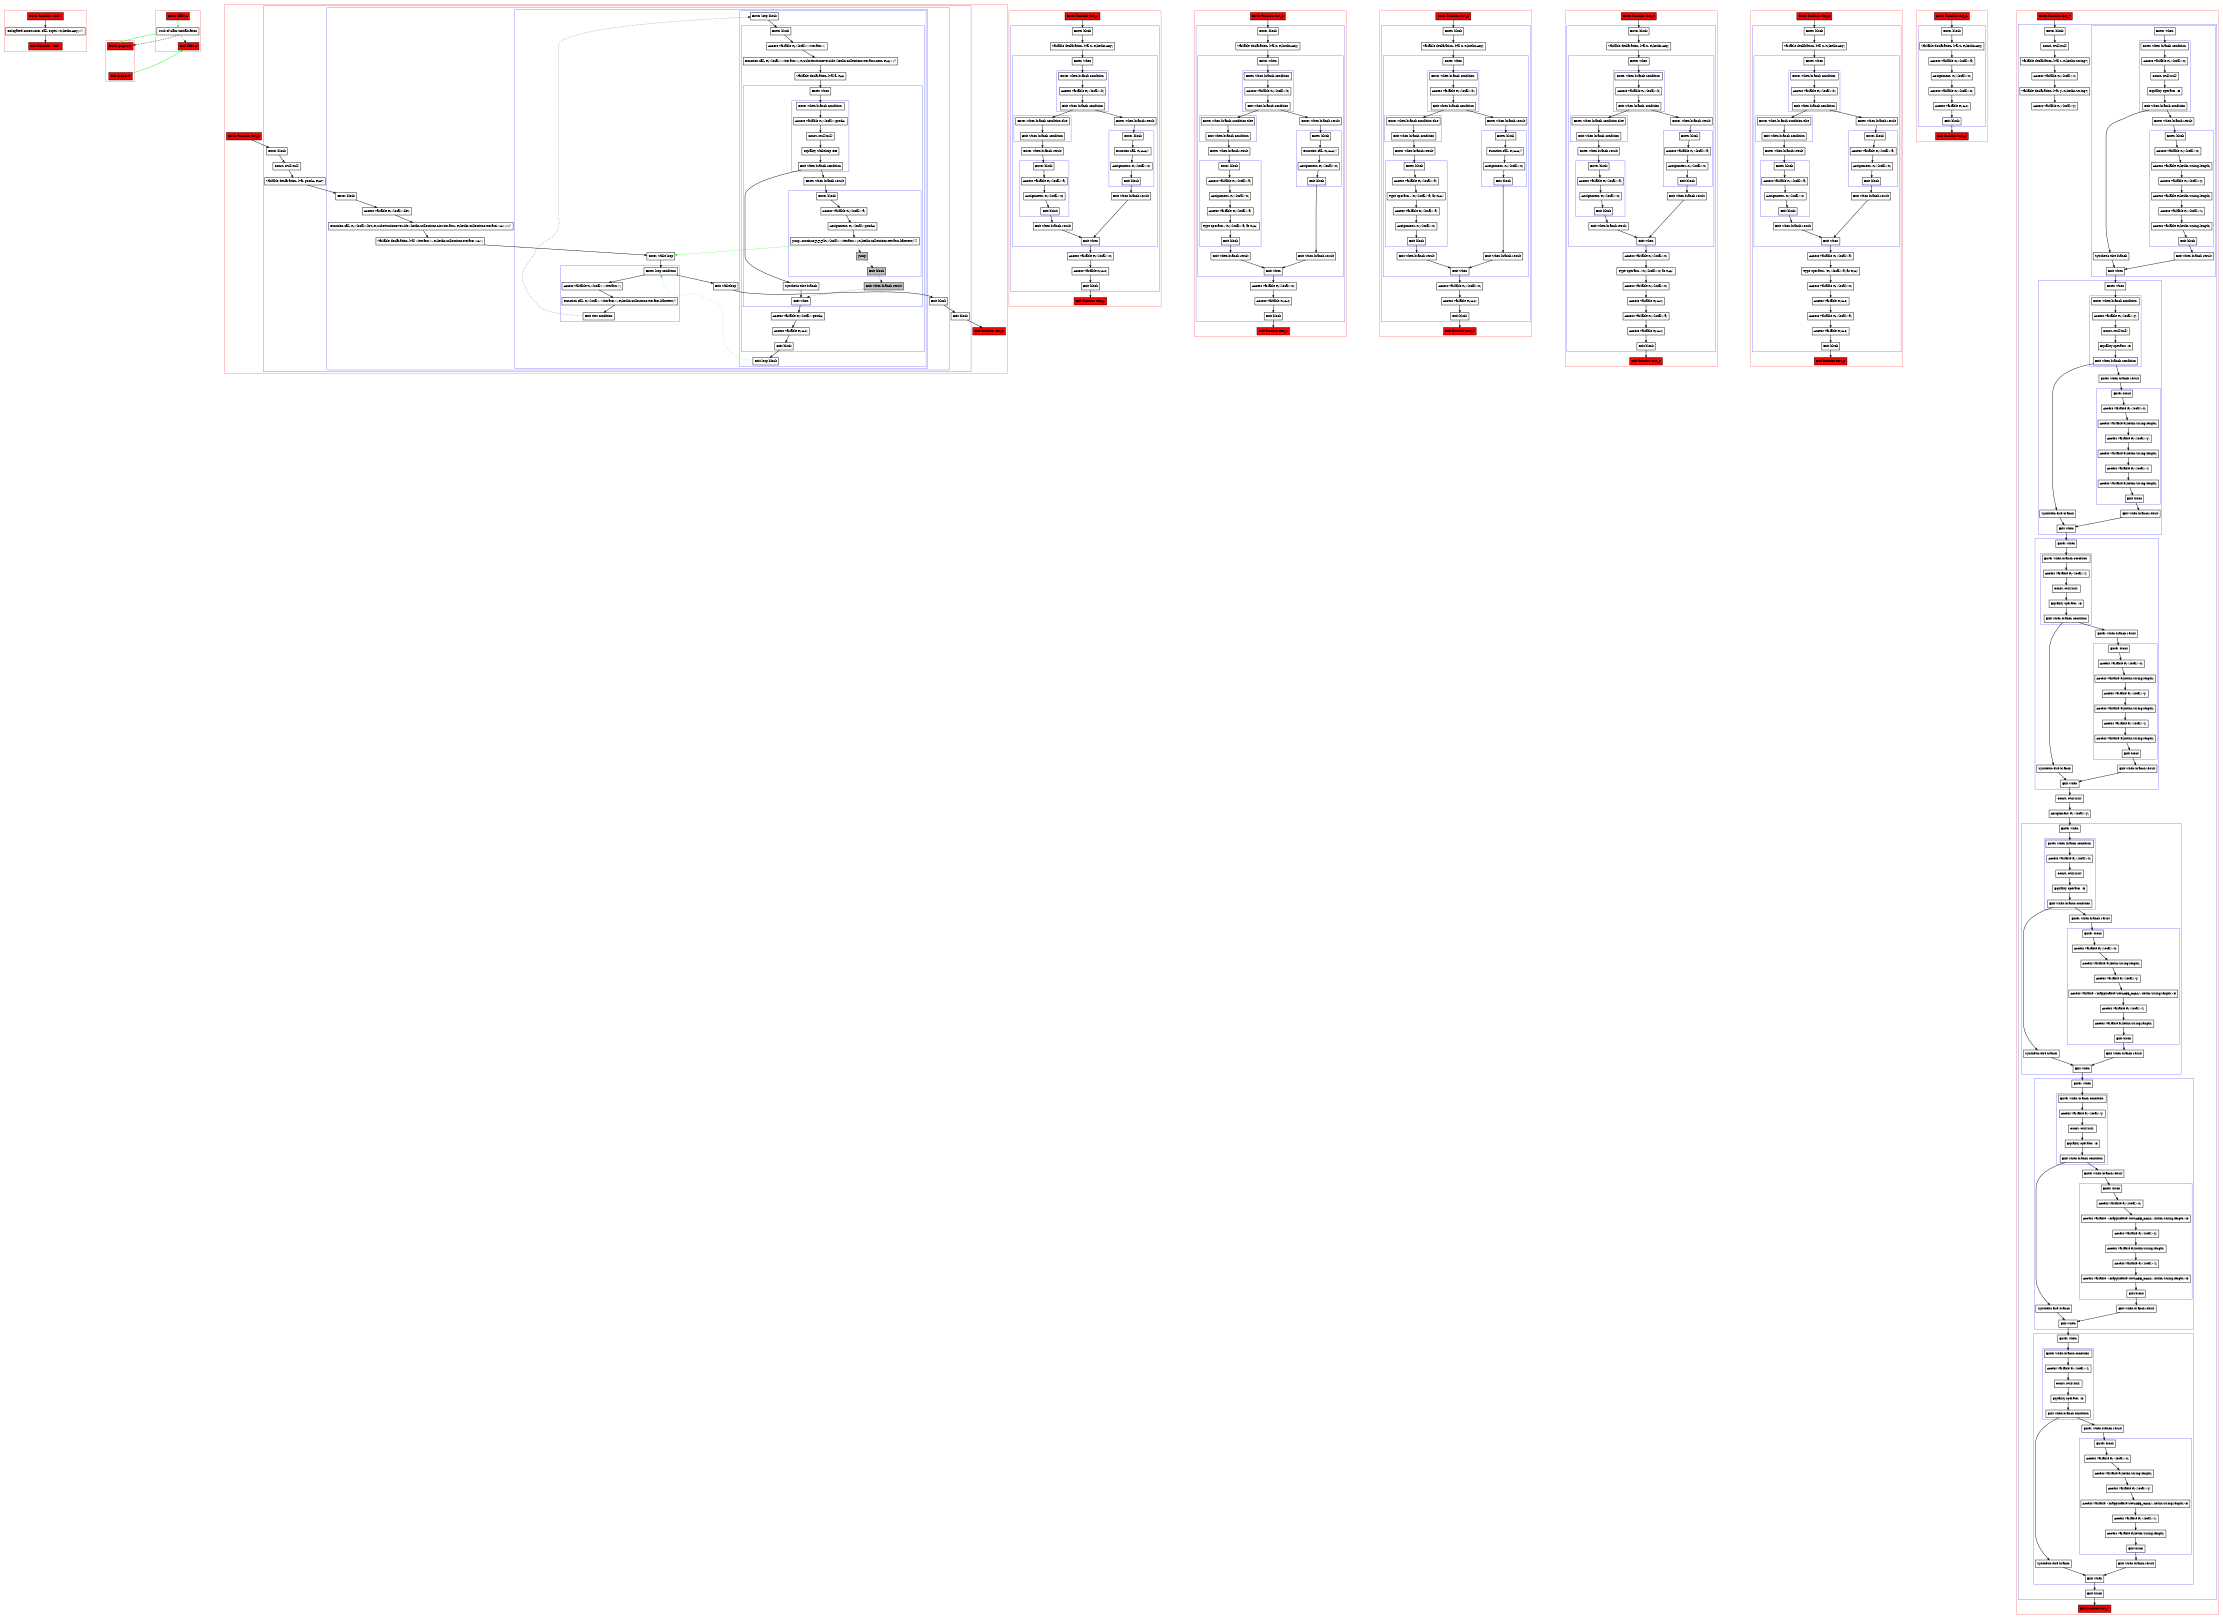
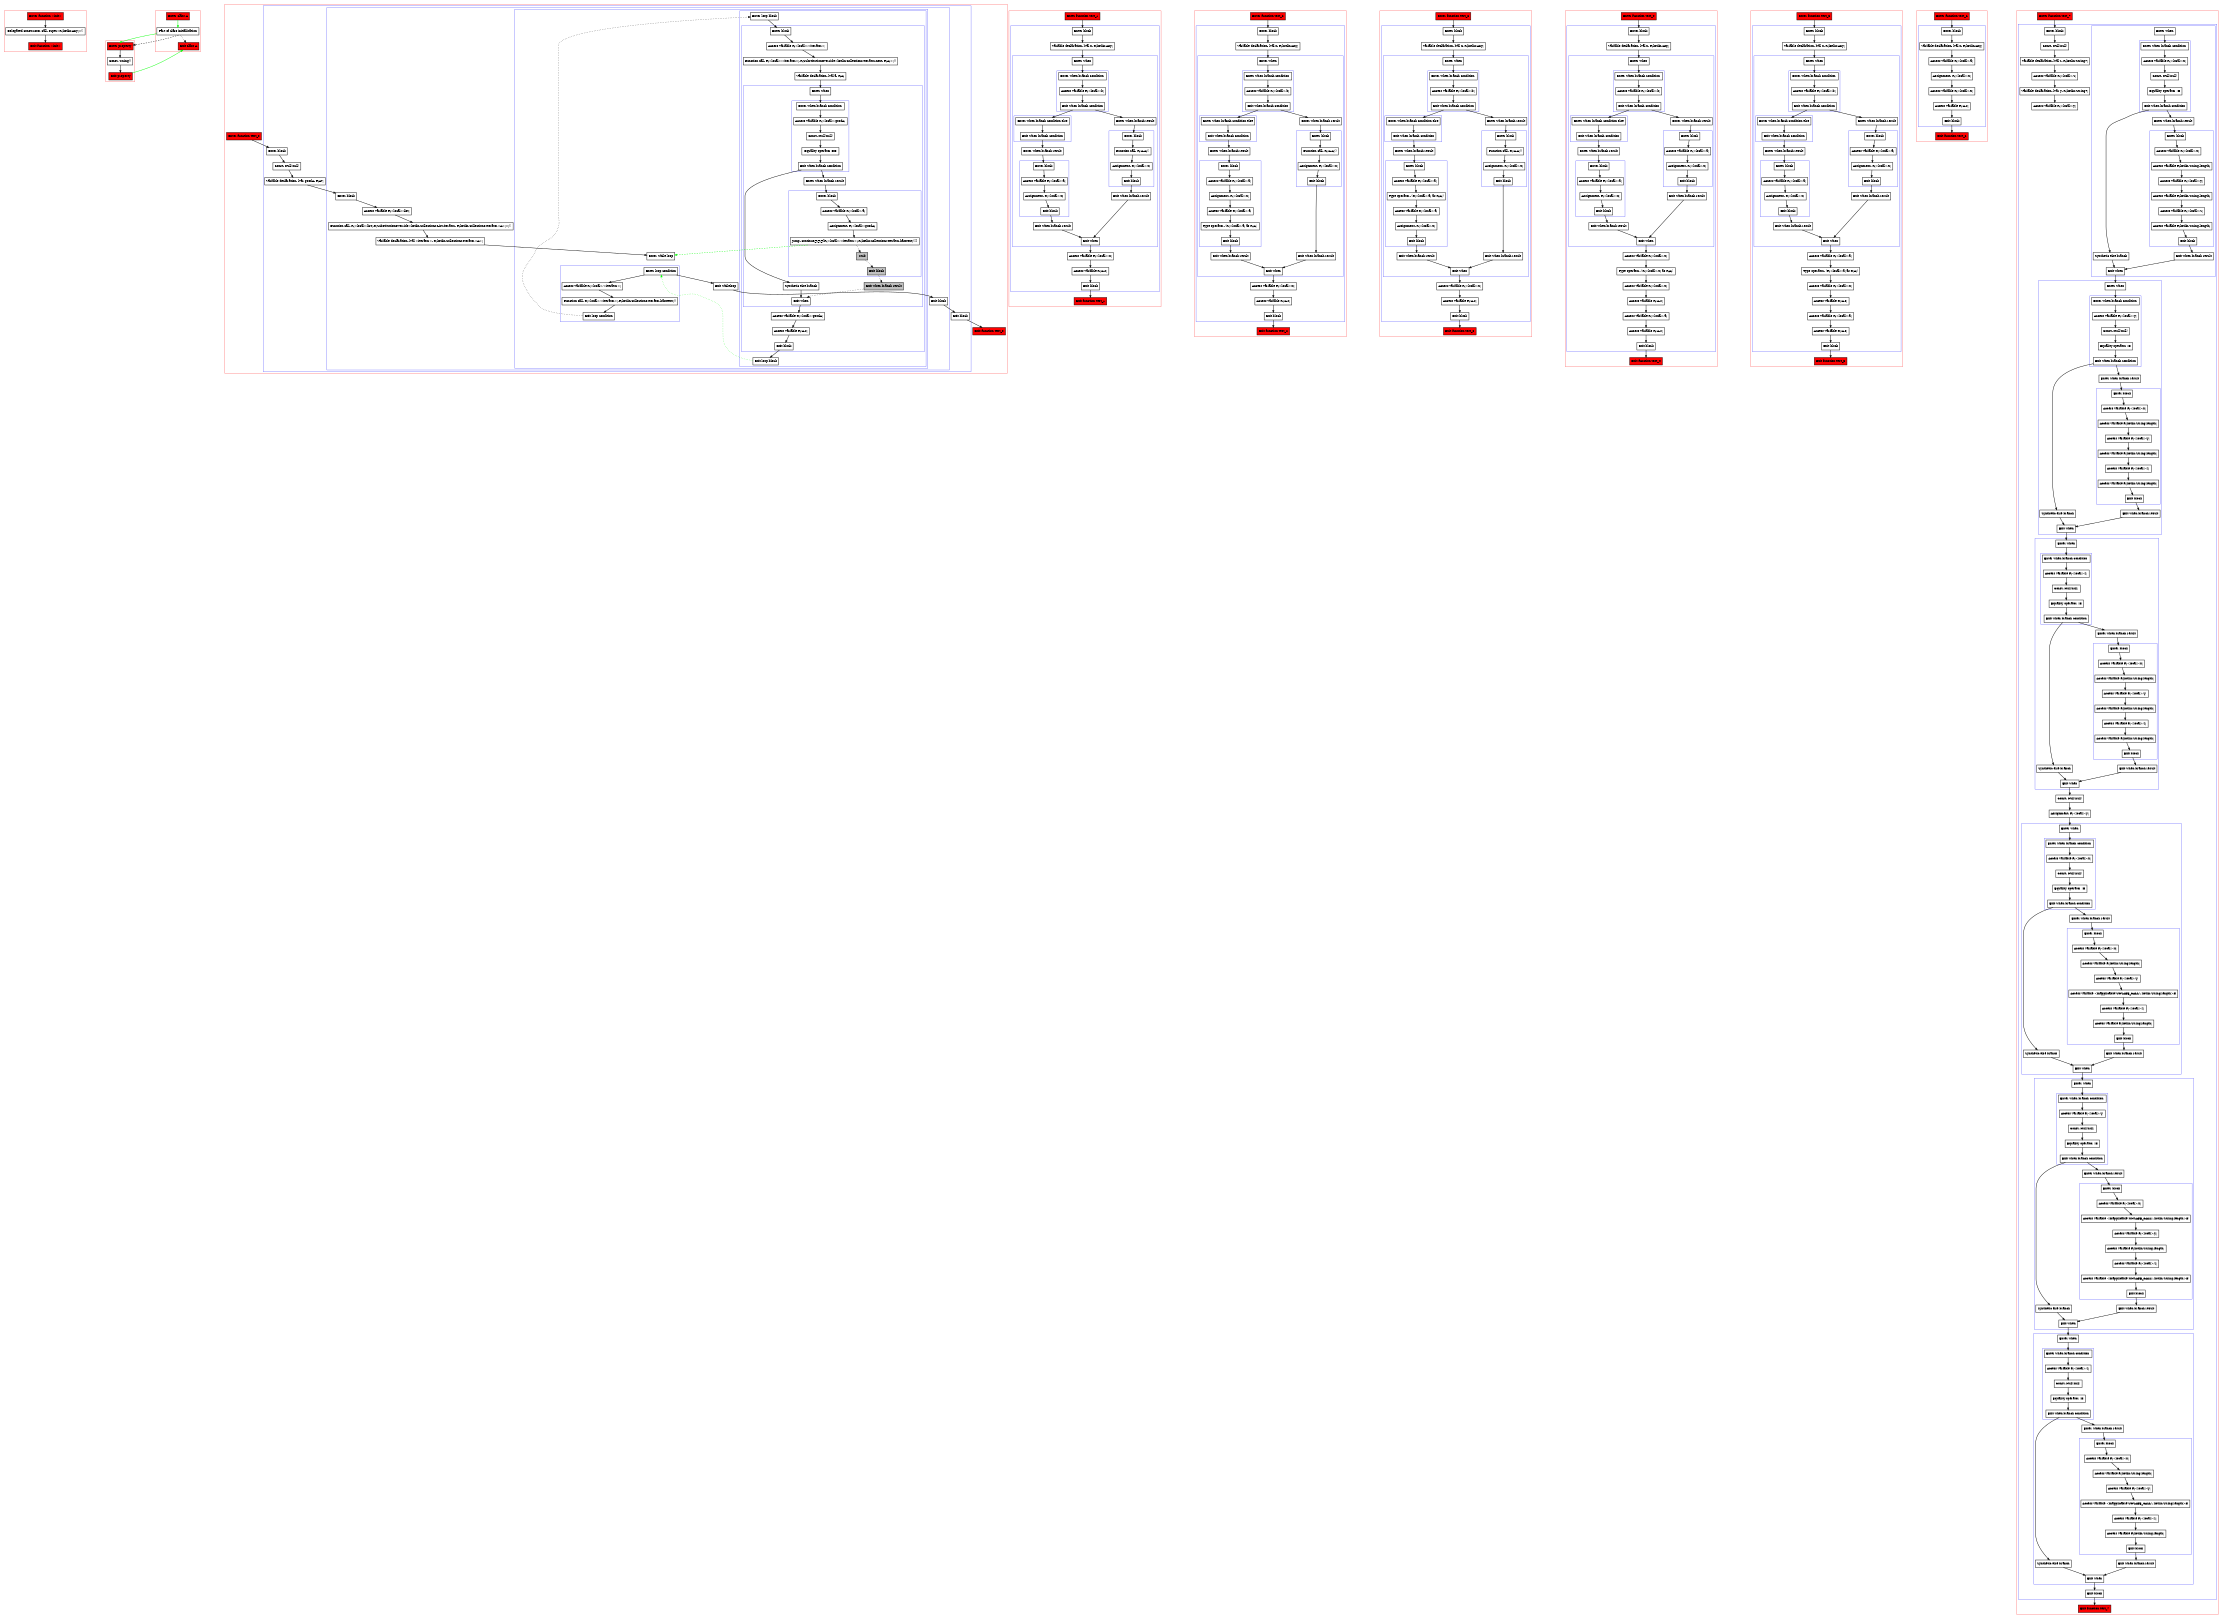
(178, 31) -> (178, 31)
none -> (120, 61)
(820, 151) -> (820, 151)
(862, 256) -> (862, 256)
(661, 263) -> none
(599, 316) -> (599, 316)
